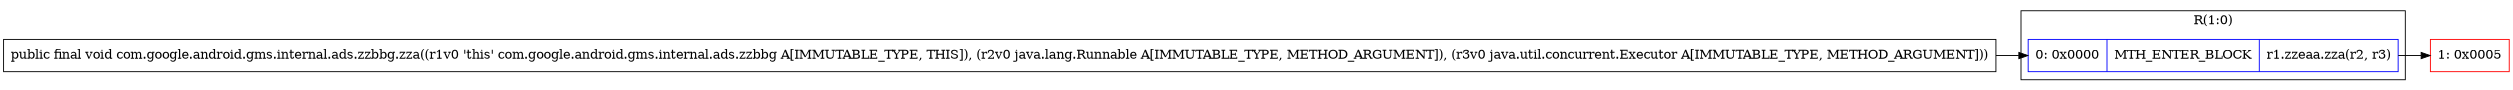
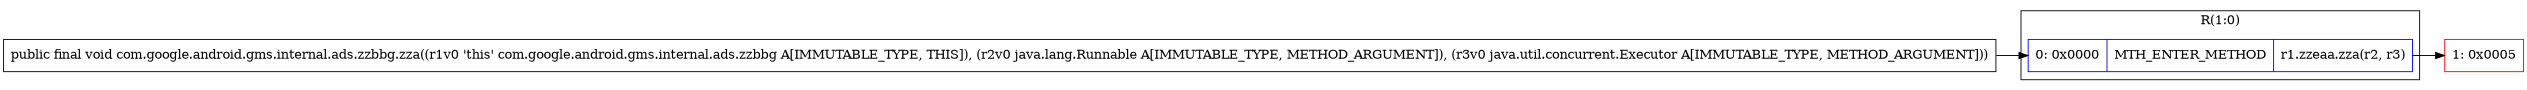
(2183, 55) -> (2190, 55)
